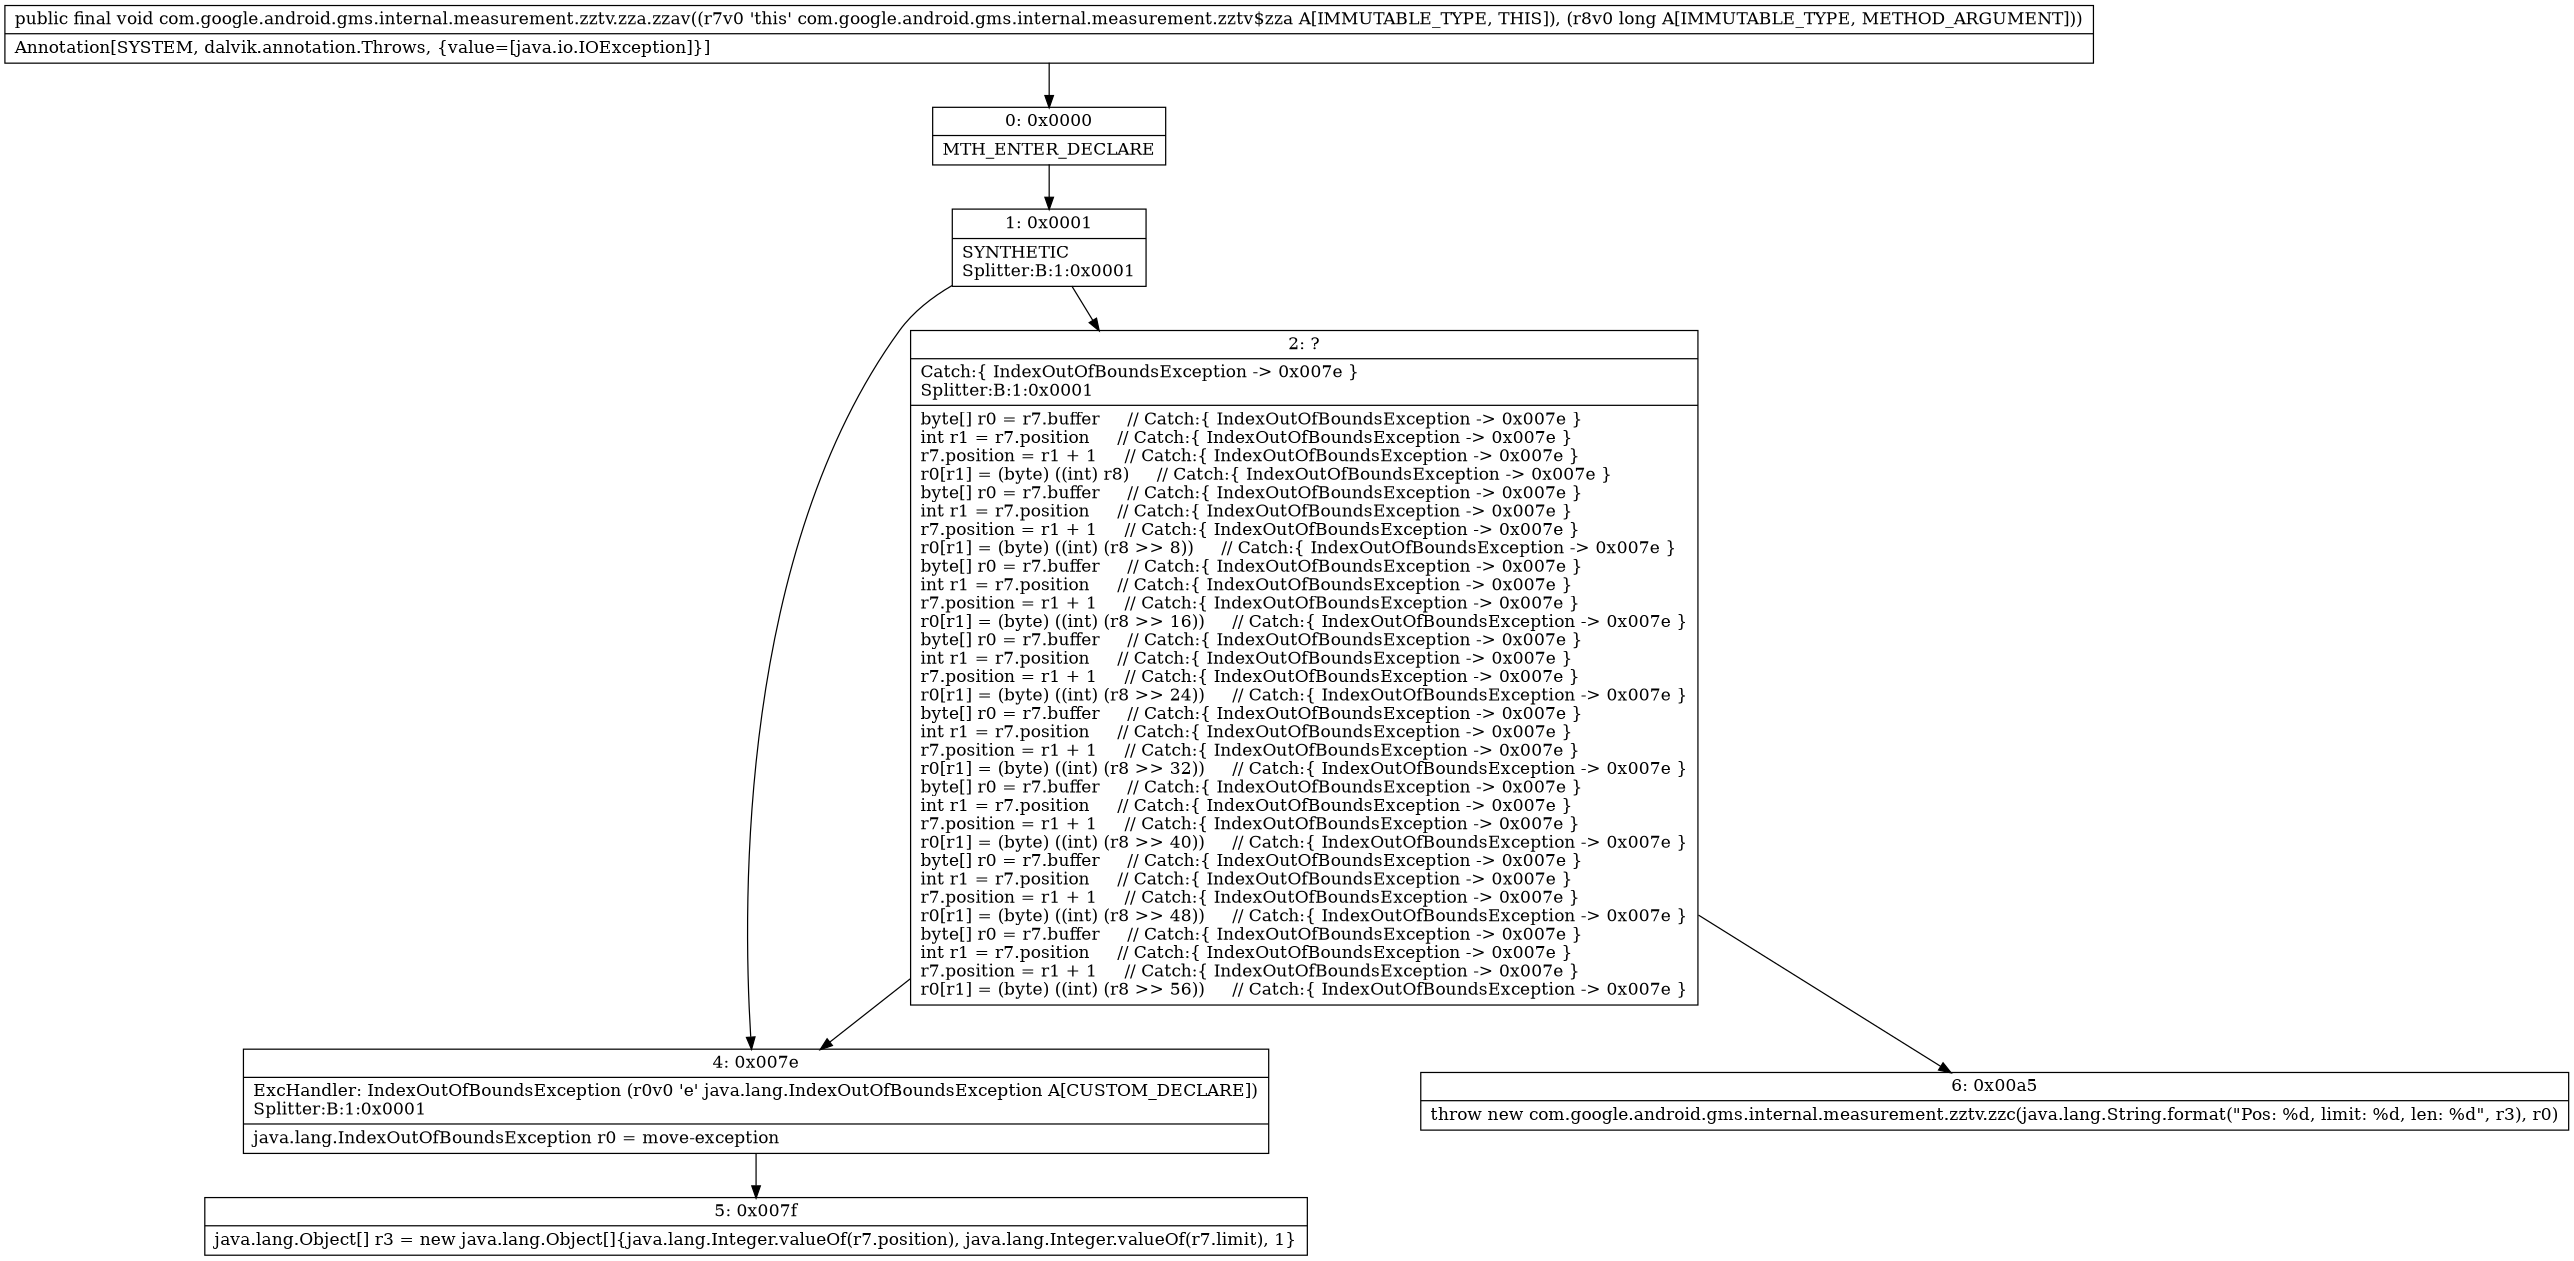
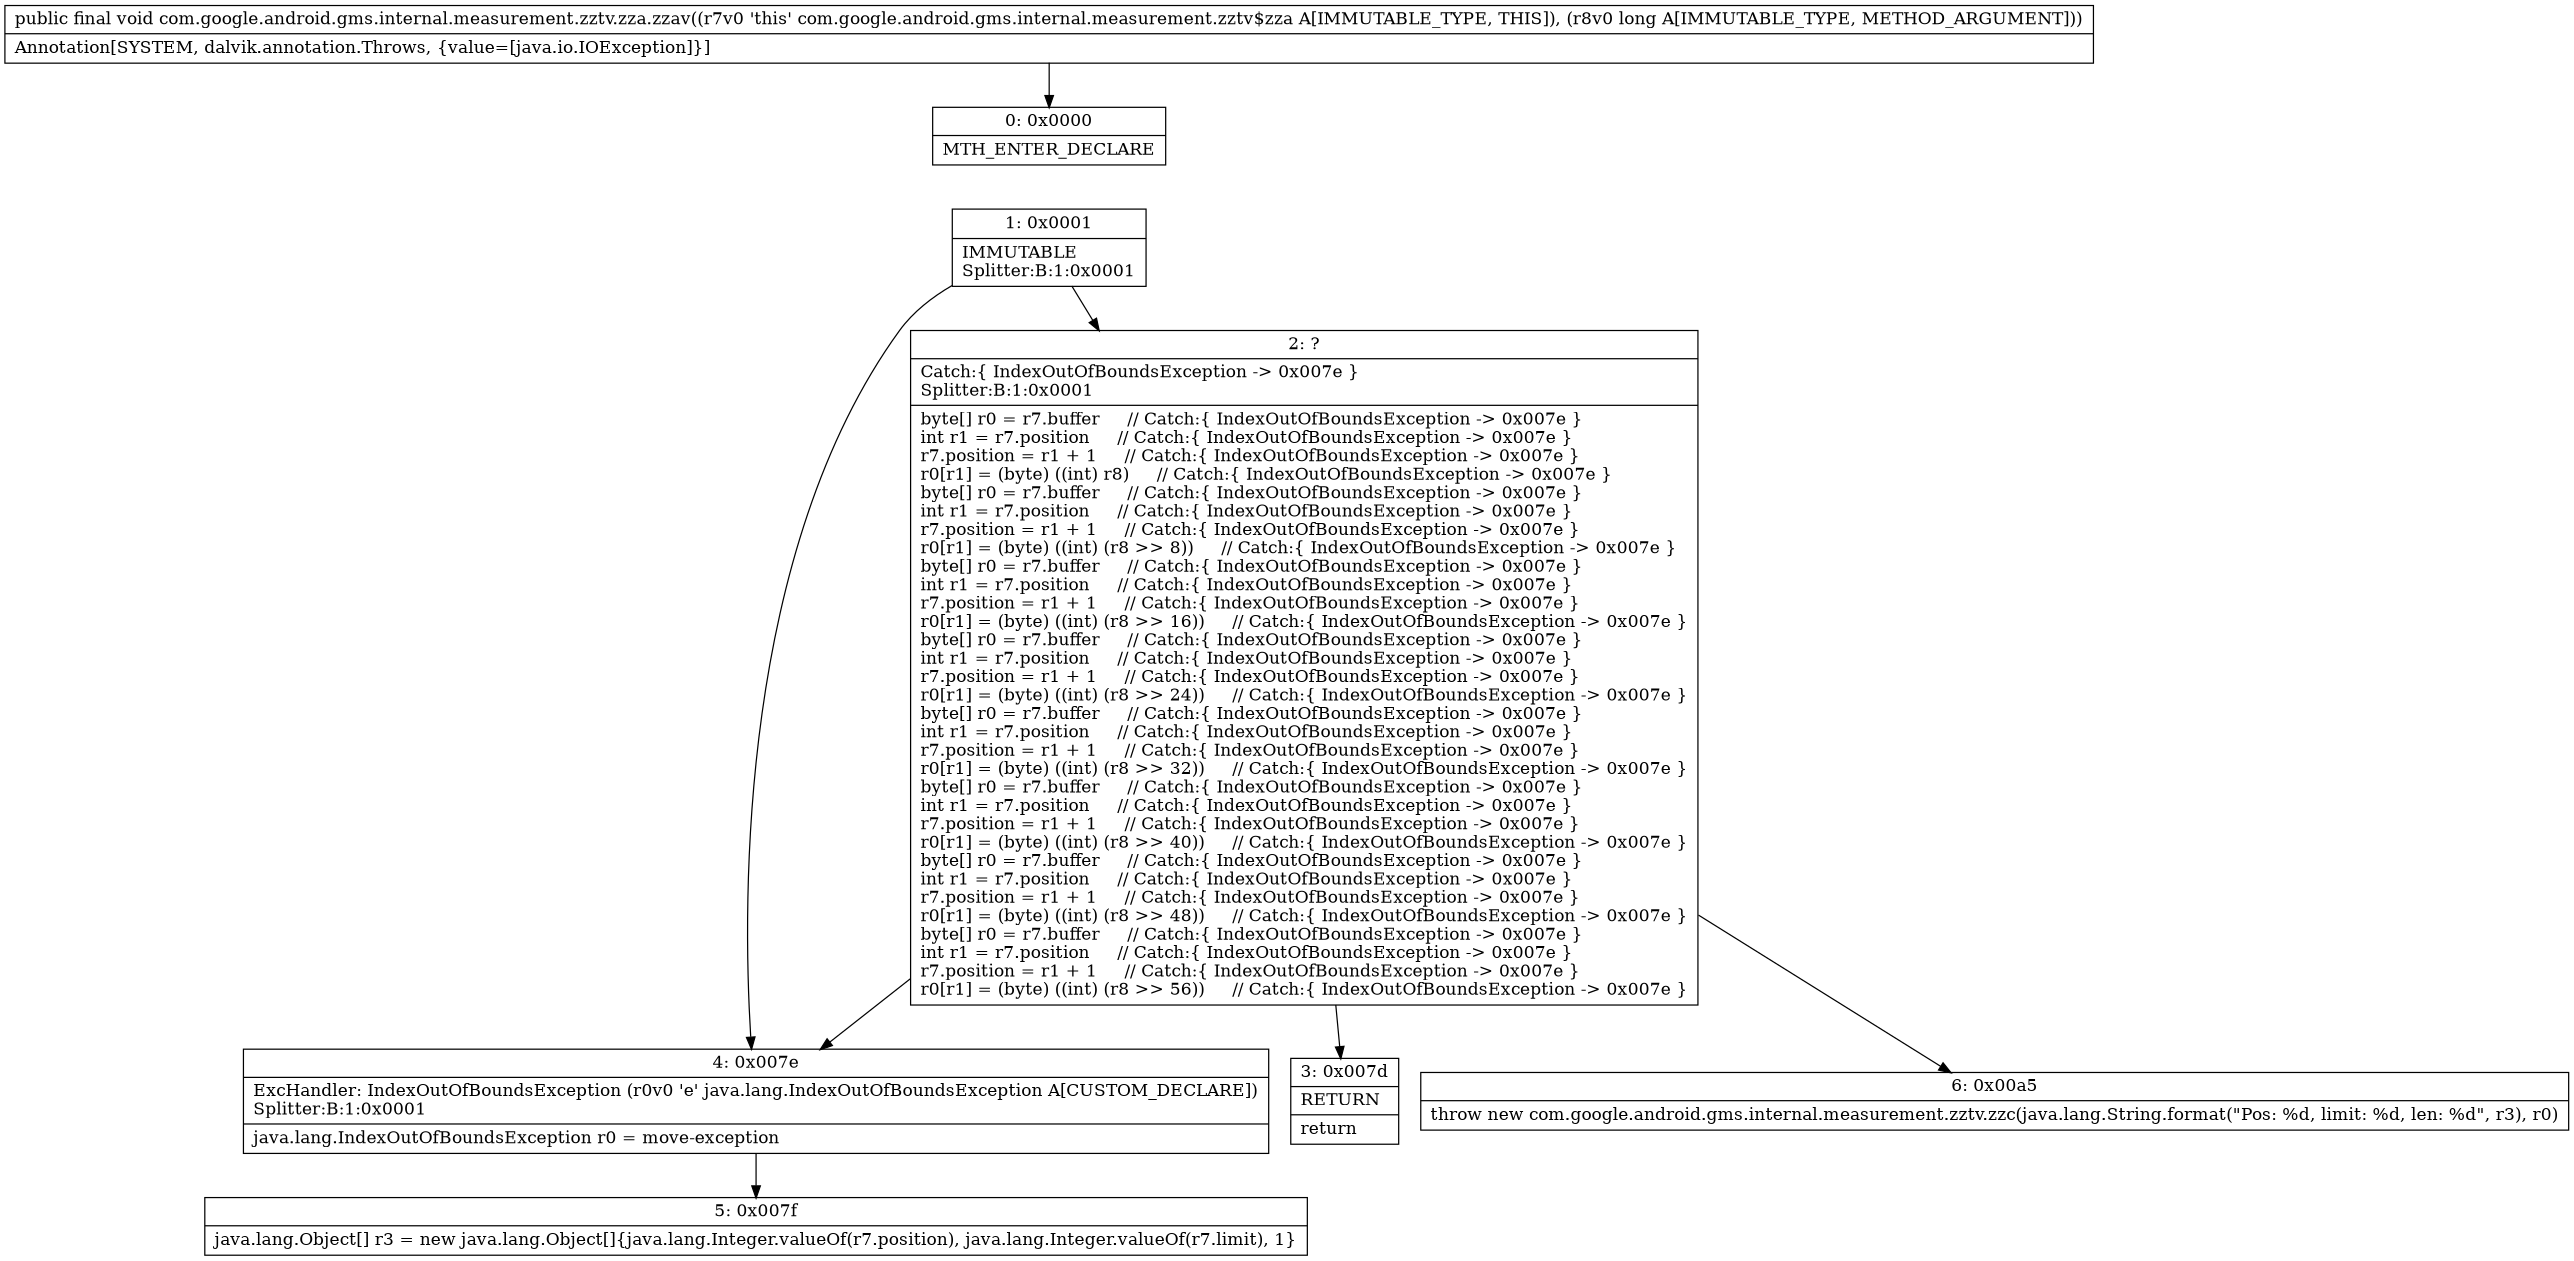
(1049, 181) -> none
(1016, 253) -> (1020, 253)
none -> (1345, 1101)
